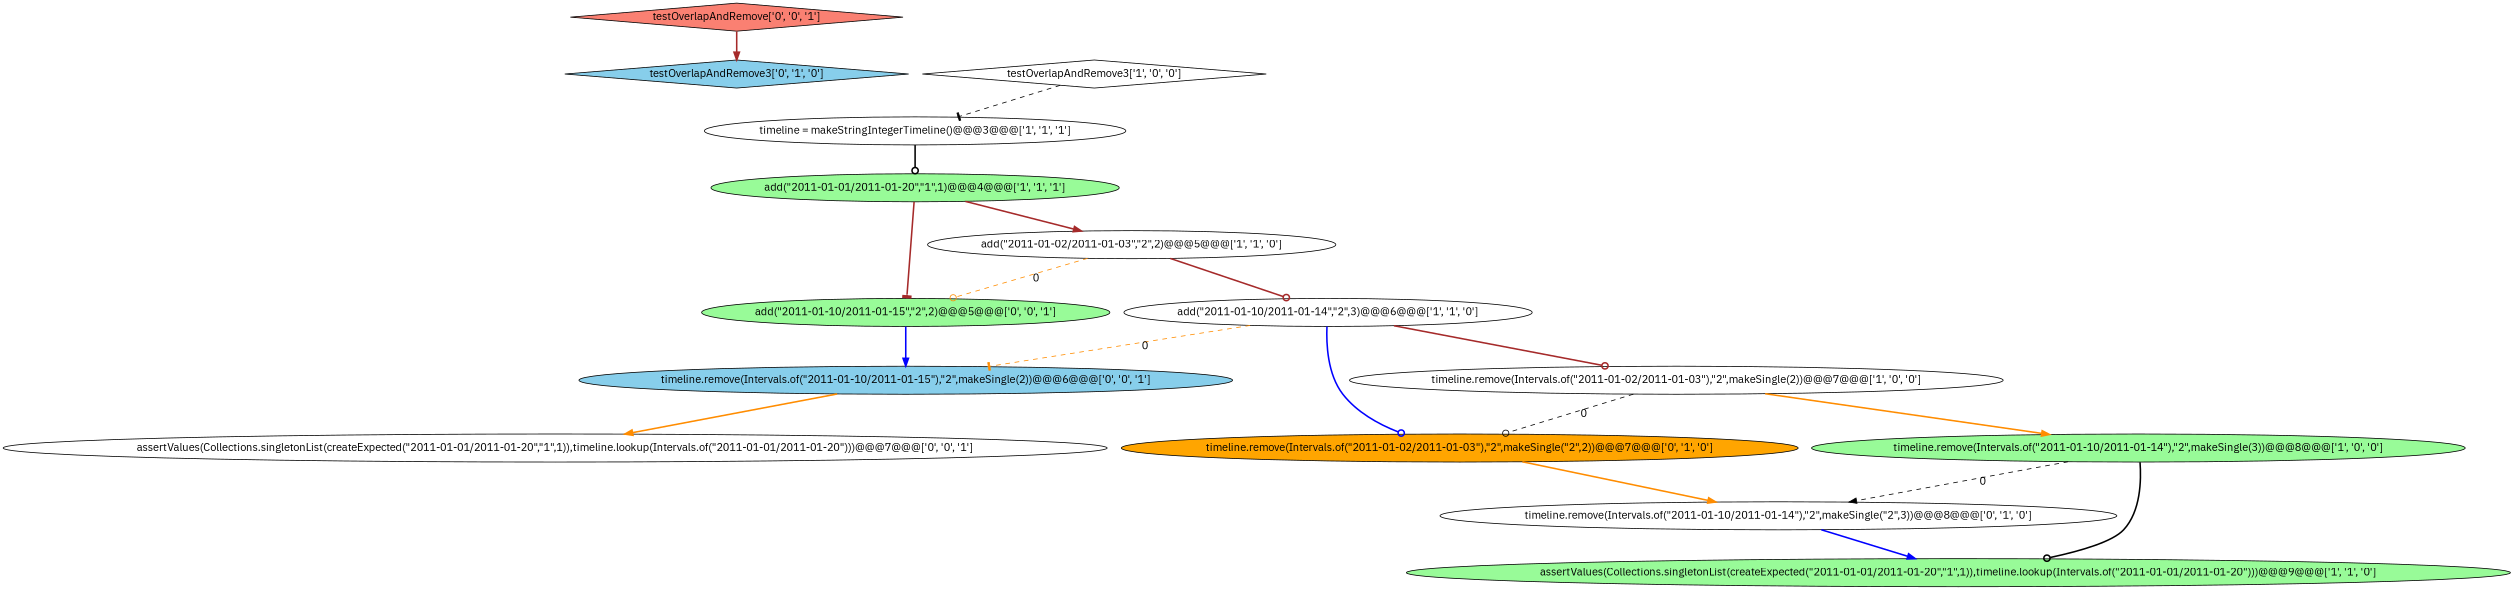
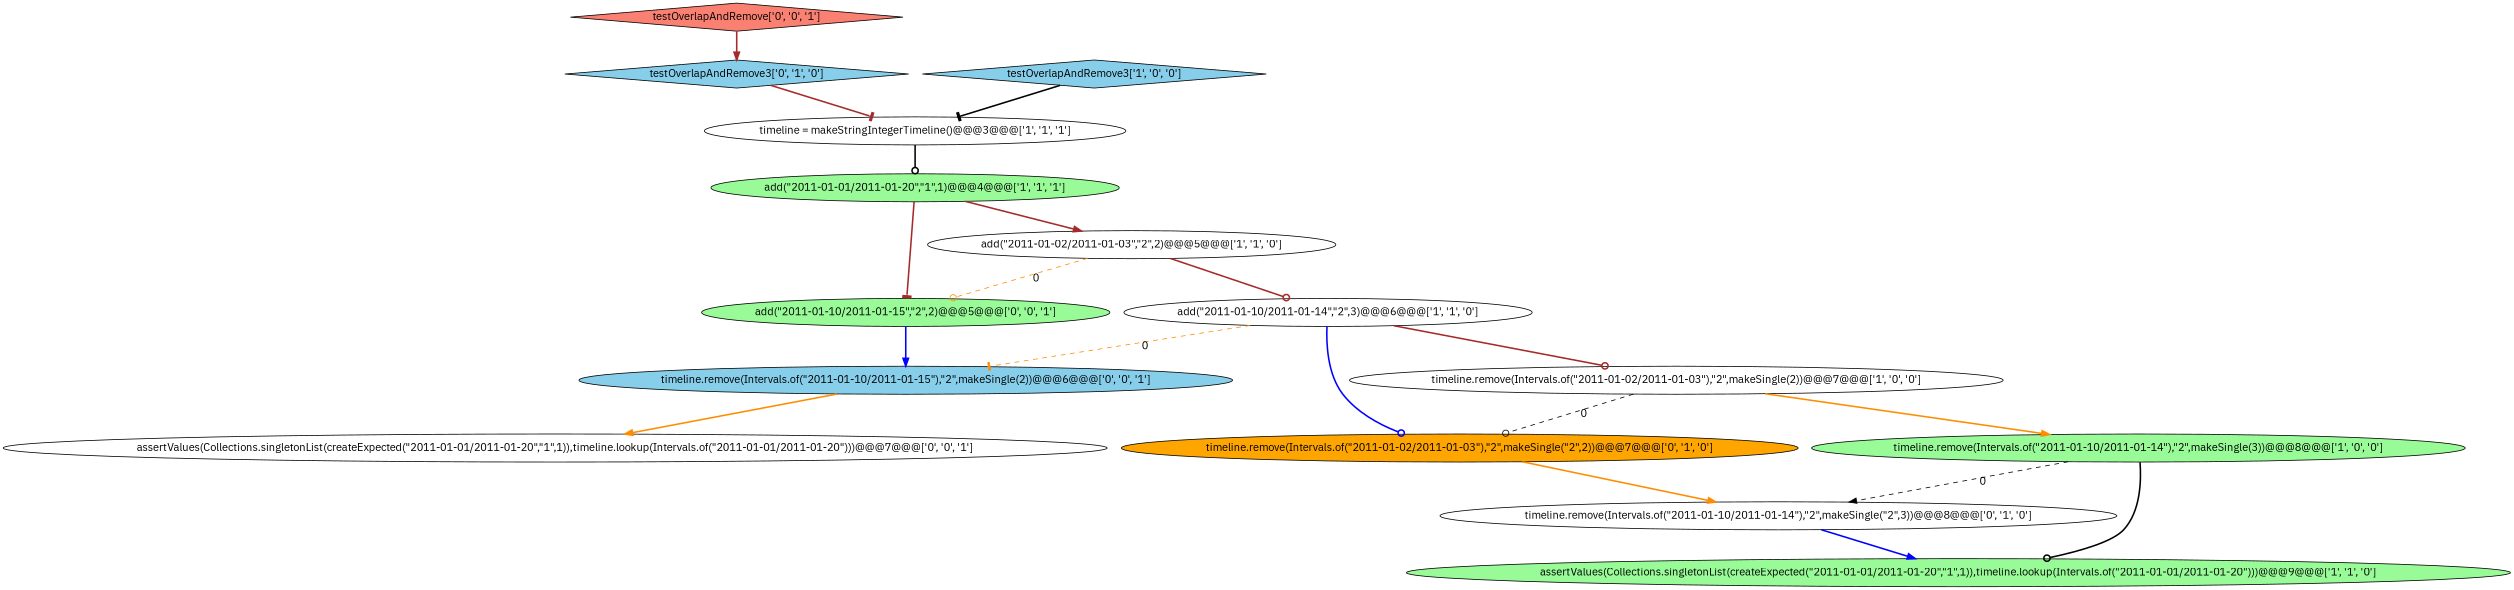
(1094, 74) -> (1094, 74)
none -> (820, 101)
(1011, 101) -> (1011, 101)
